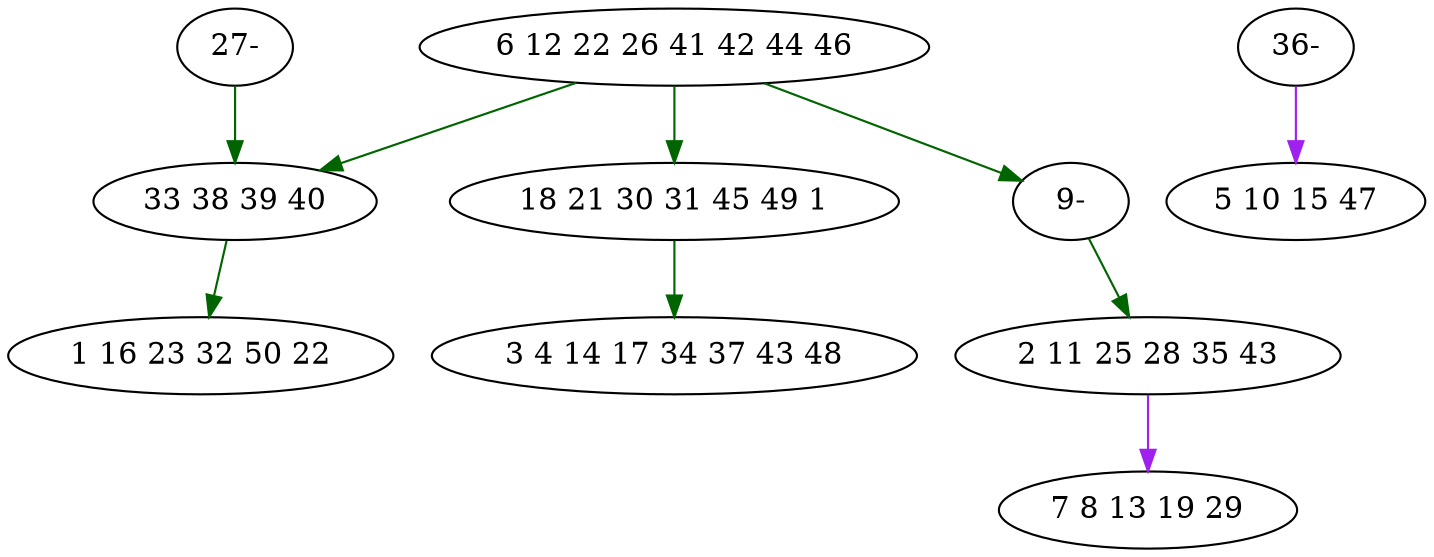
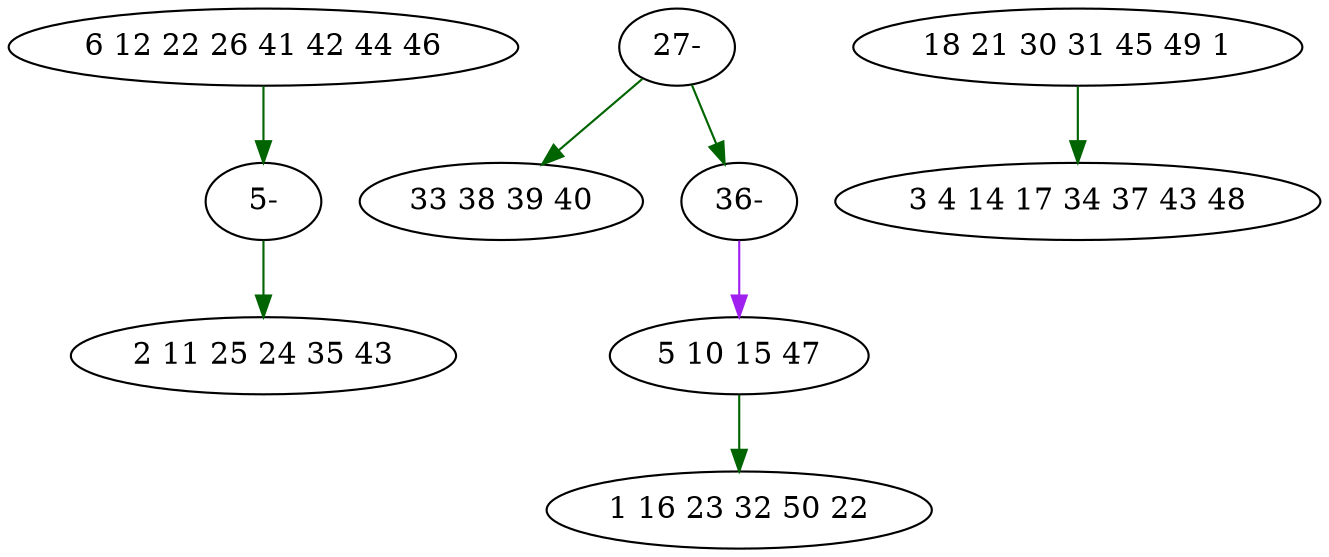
(674, 114) -> none
none -> (704, 114)
(459, 123) -> none
(1071, 201) -> (263, 201)
(220, 268) -> (739, 422)
(1148, 356) -> (263, 356)
(1148, 510) -> none
